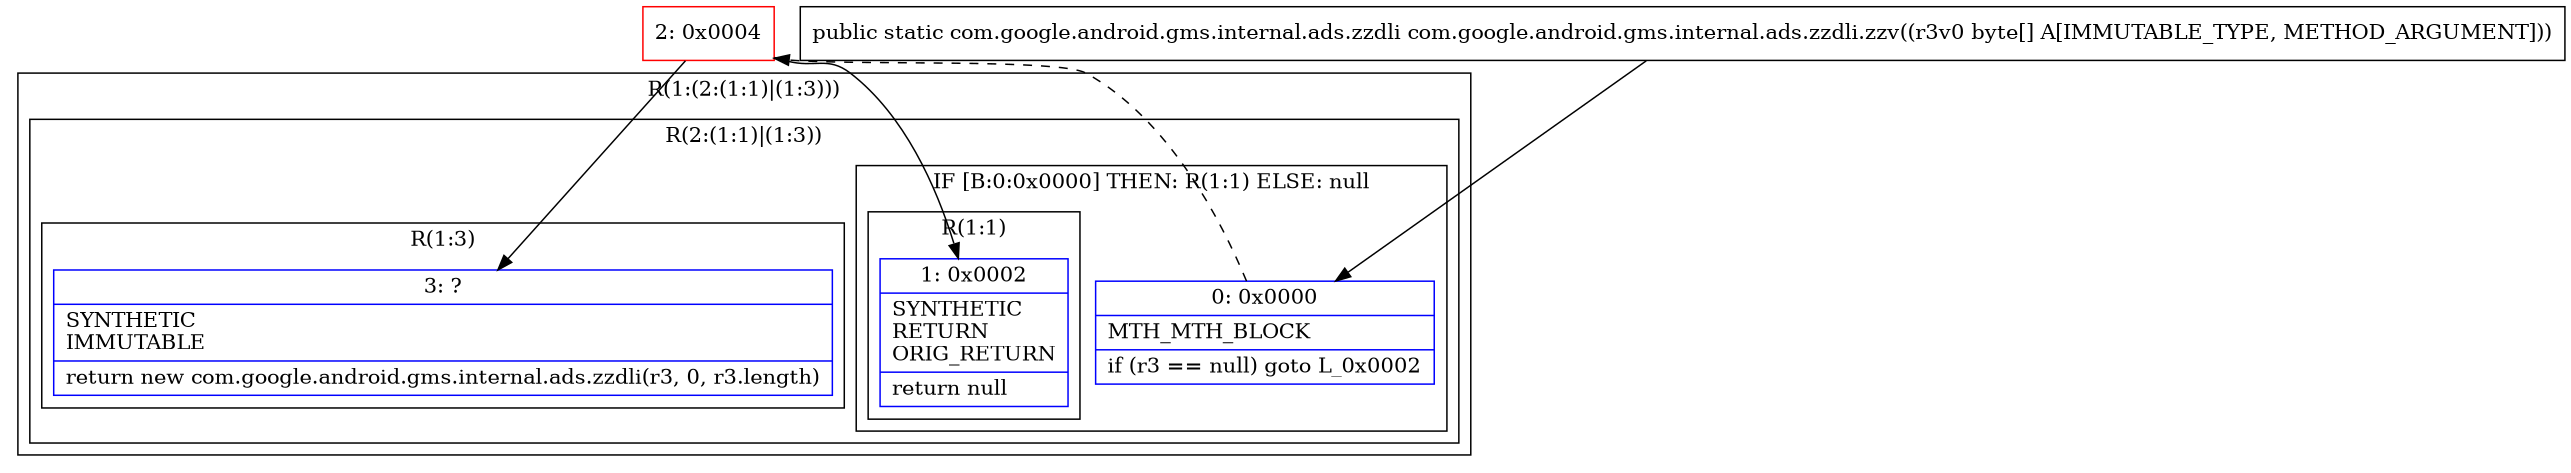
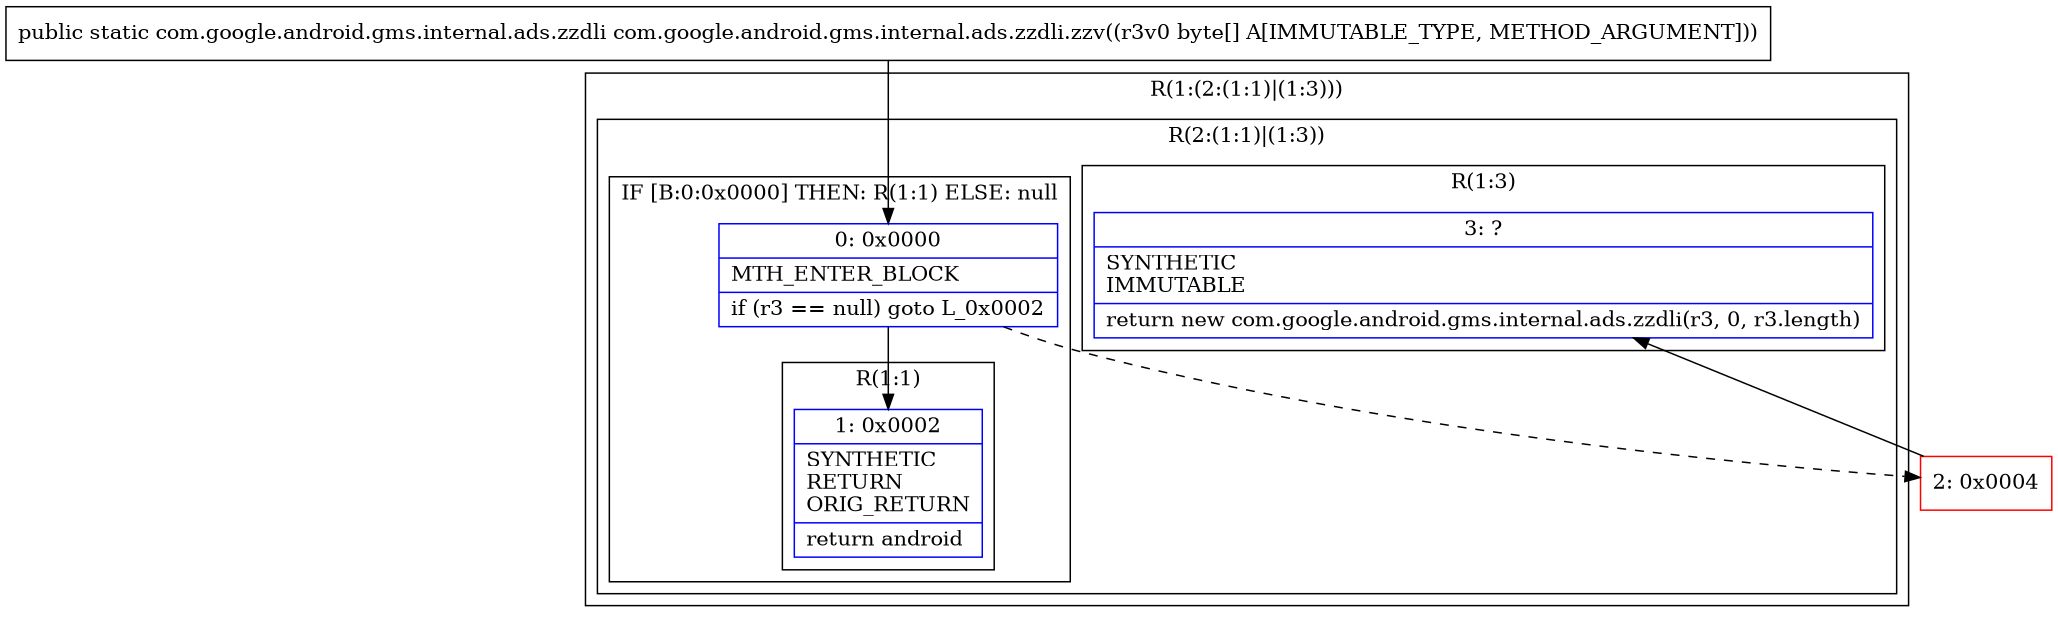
(884, 106) -> (888, 352)
(1209, 332) -> (846, 274)
(950, 389) -> (885, 539)
